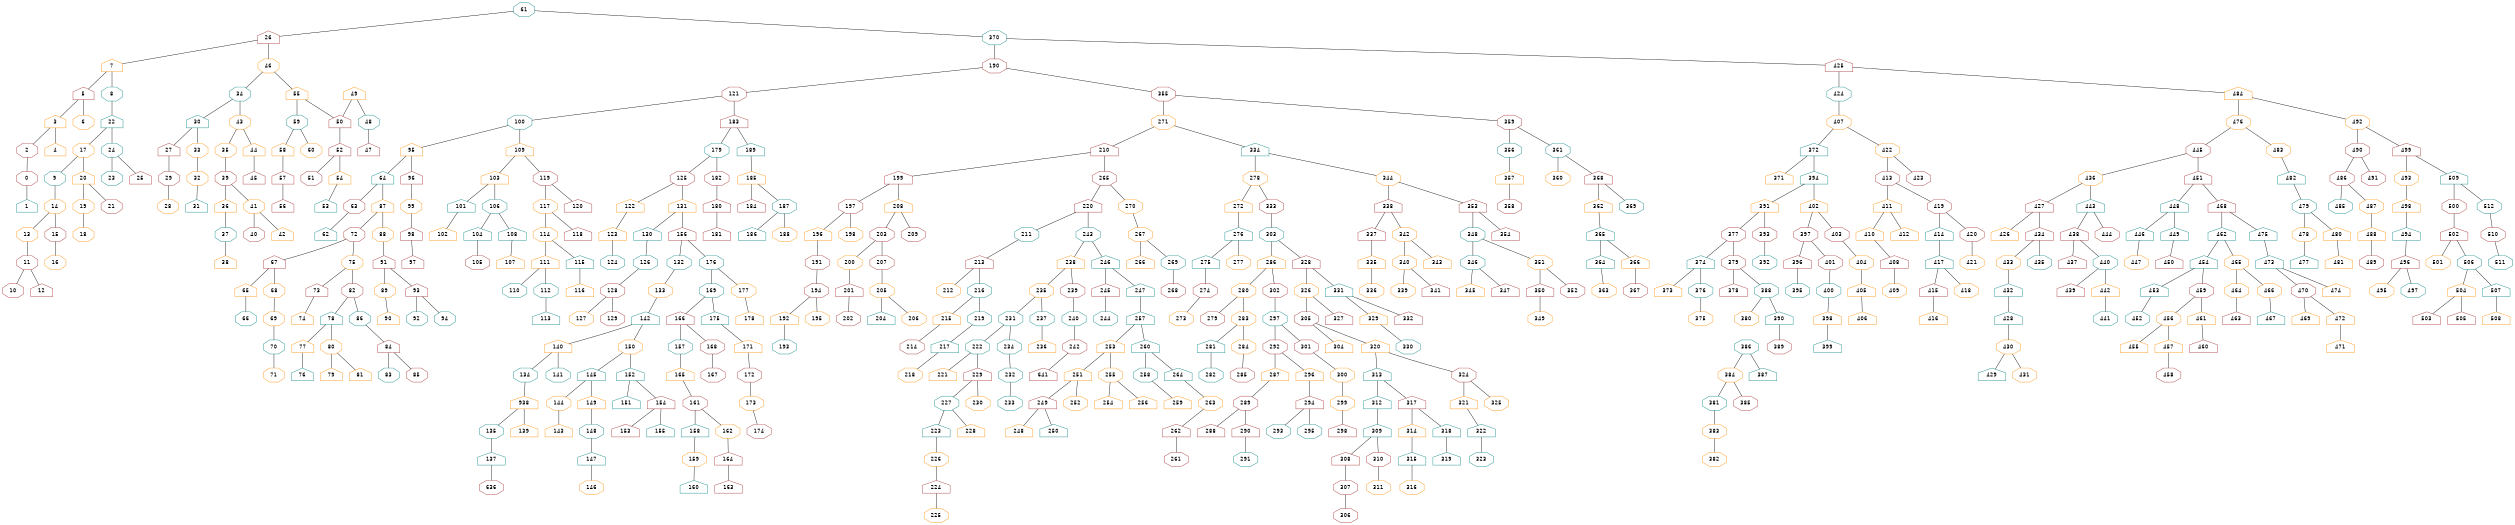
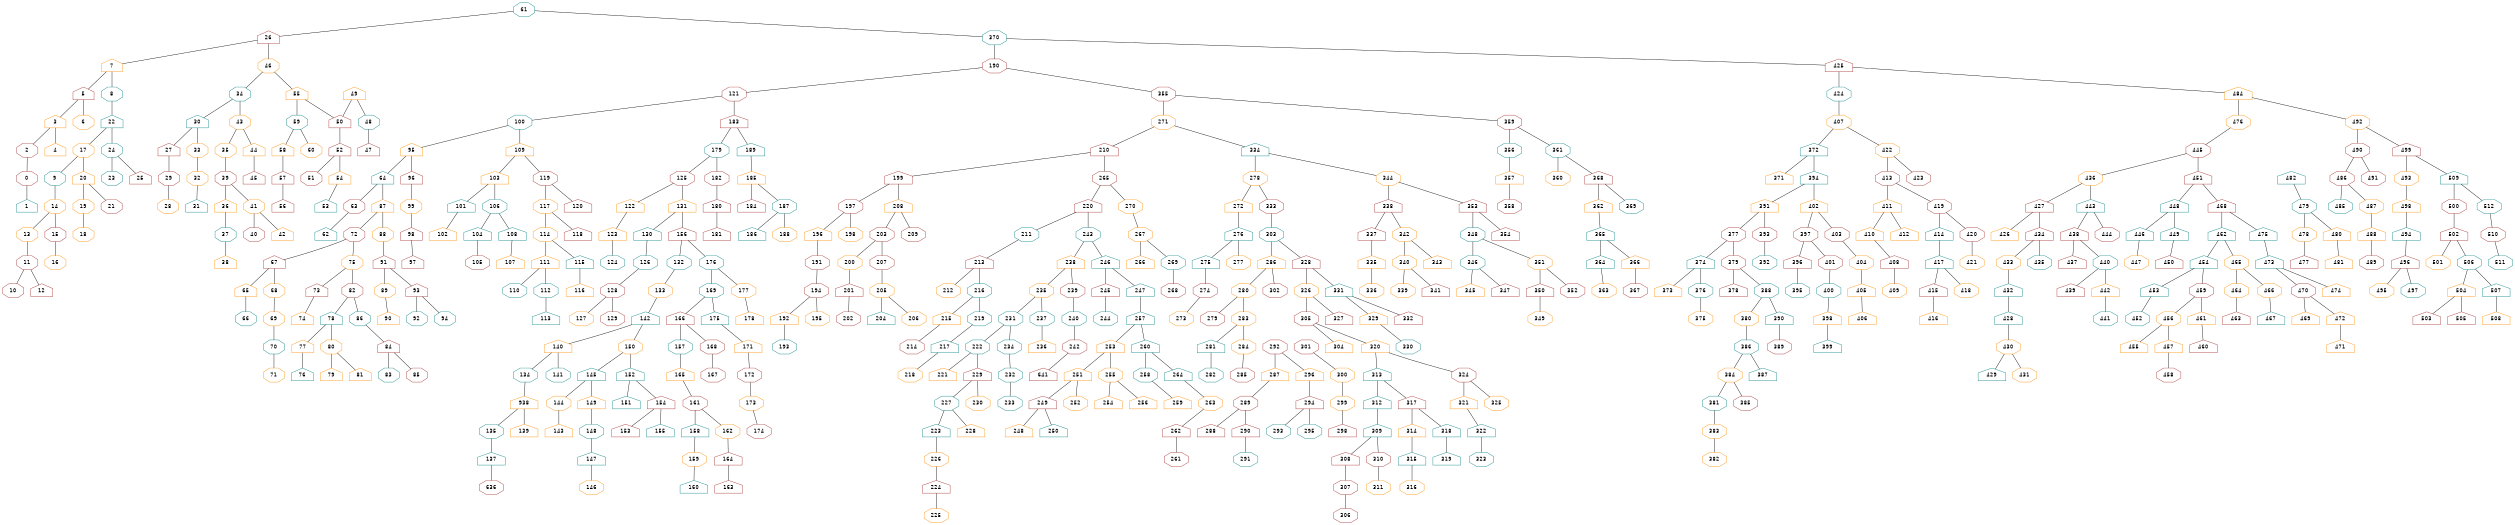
(2278, 150) -> none
(2304, 263) -> (2304, 263)
(1275, 319) -> none
none -> (1746, 333)
